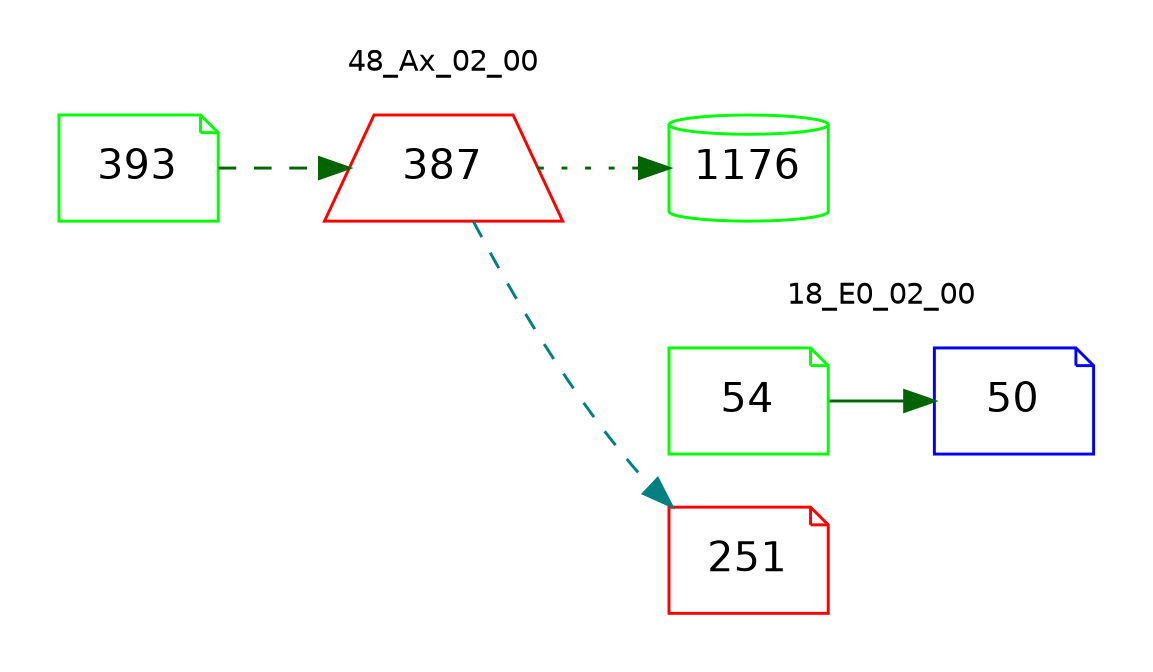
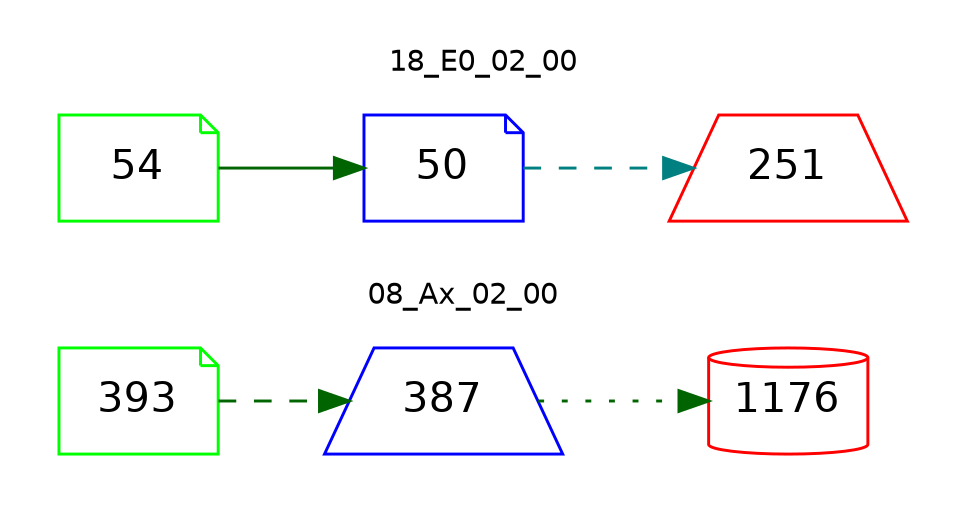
(444, 63) -> (463, 296)
(444, 168) -> (444, 401)
(749, 168) -> (788, 401)
(554, 359) -> (593, 168)
(749, 560) -> (788, 168)
